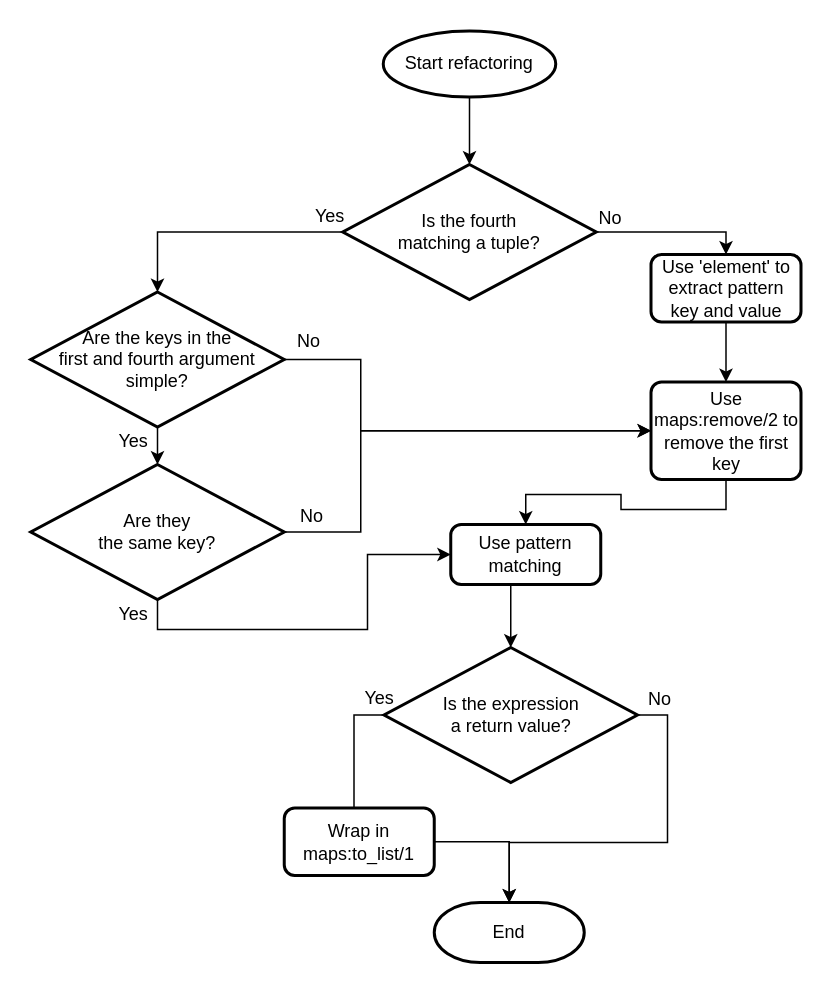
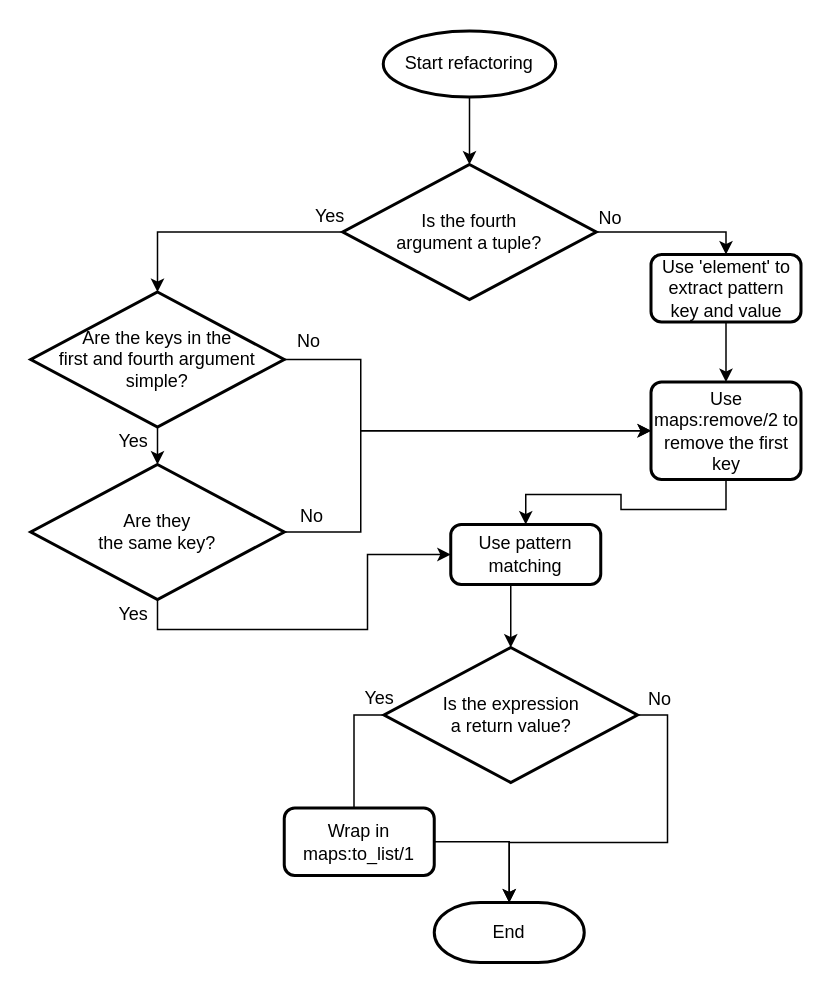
(470, 232) -> (470, 232)
